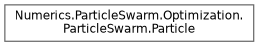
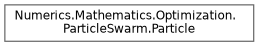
(129, 23) -> (129, 23)
